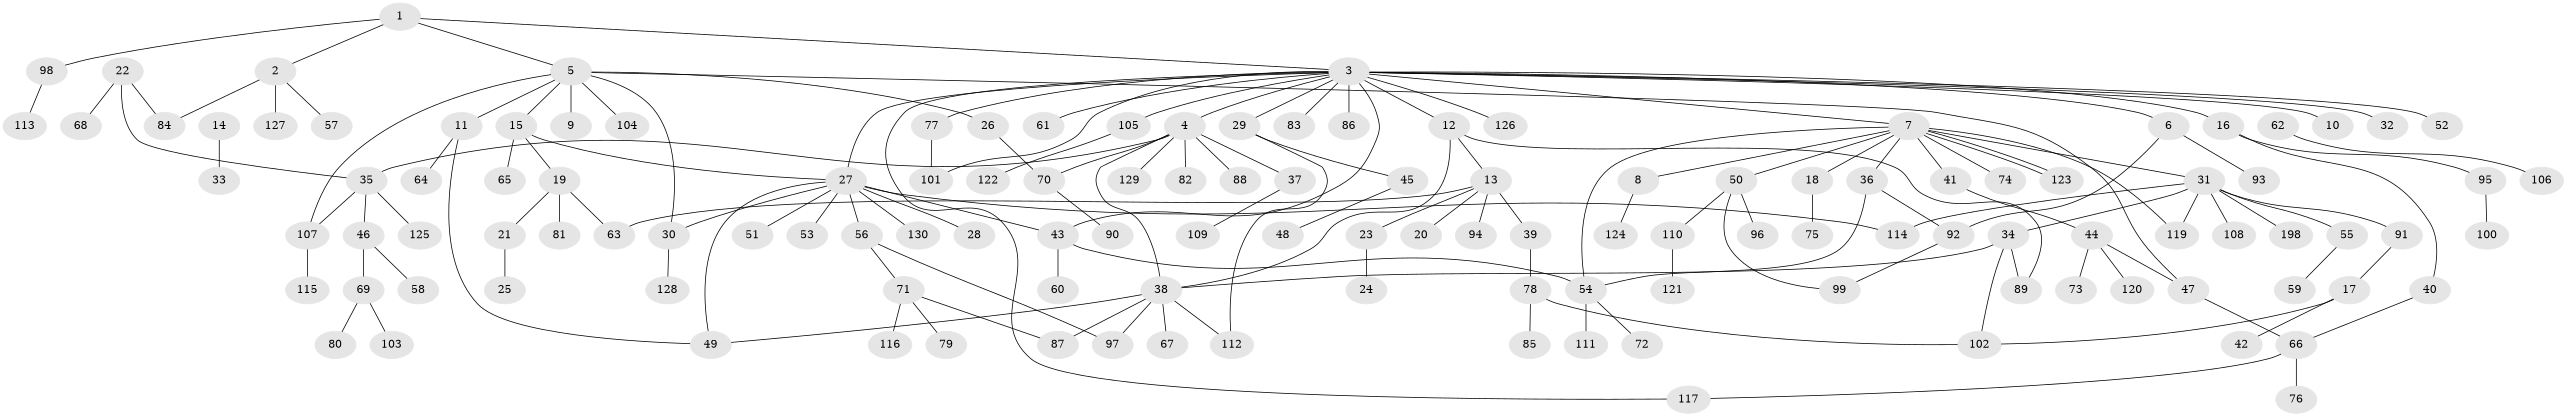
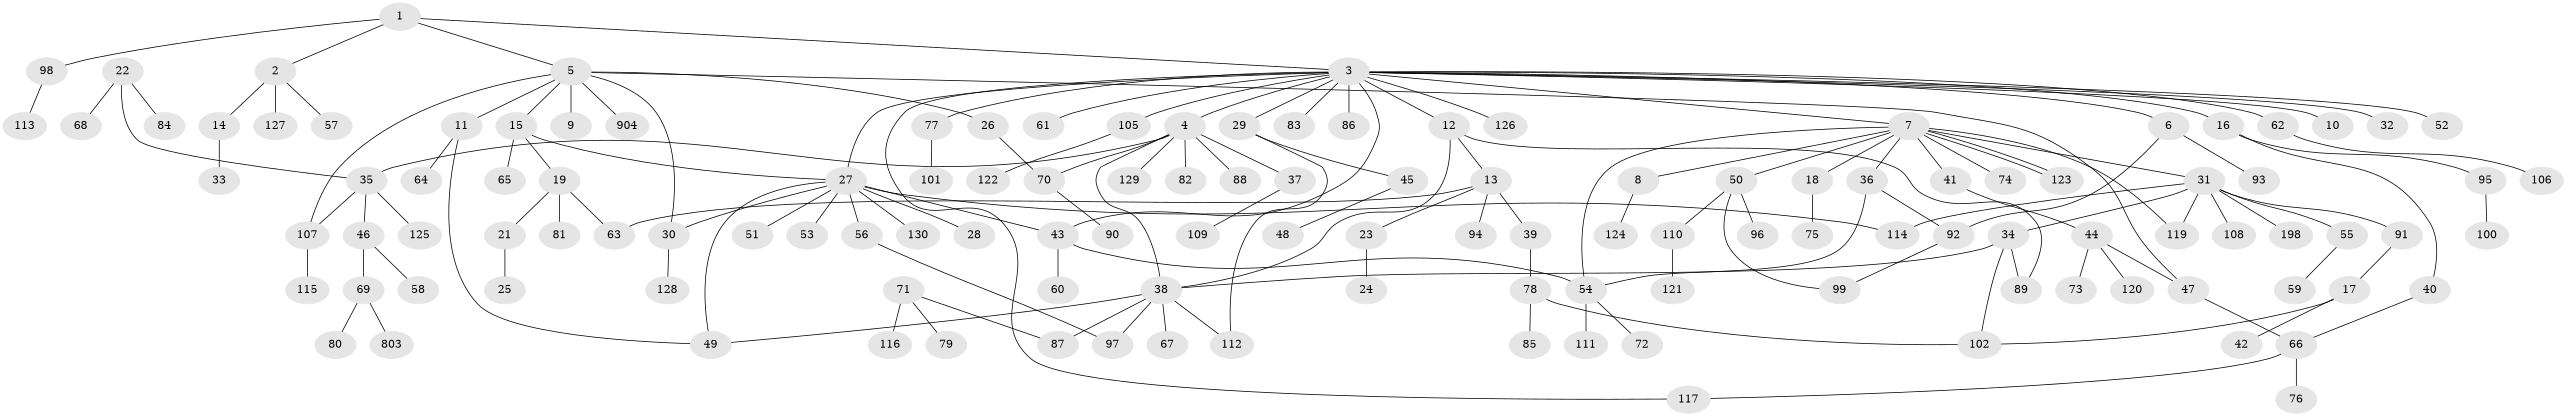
(220, 99) -> (247, 99)
(1102, 111) -> (1818, 77)
(627, 126) -> (627, 126)
(1421, 236) -> none
(883, 263) -> none
(392, 345) -> (392, 345)
